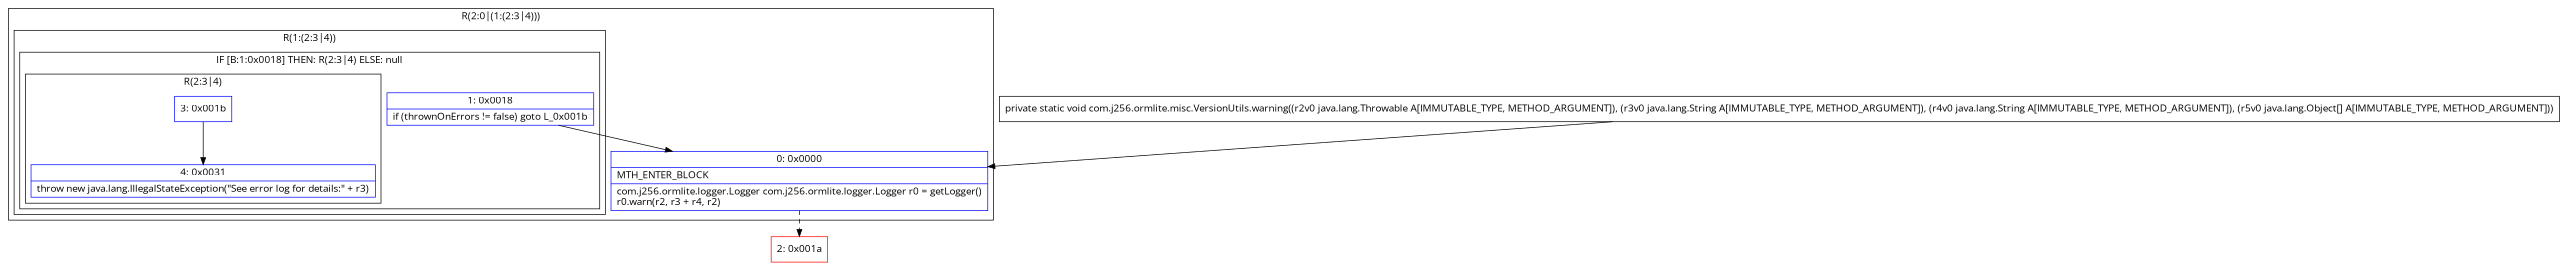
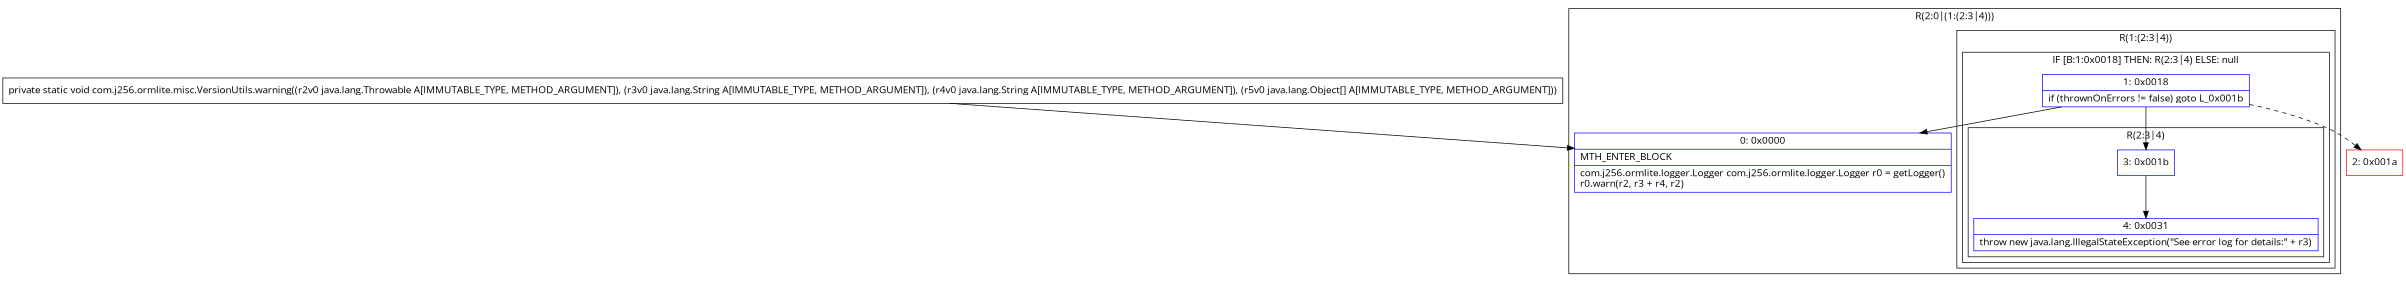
none -> (2146, 123)
(799, 216) -> (2305, 119)
